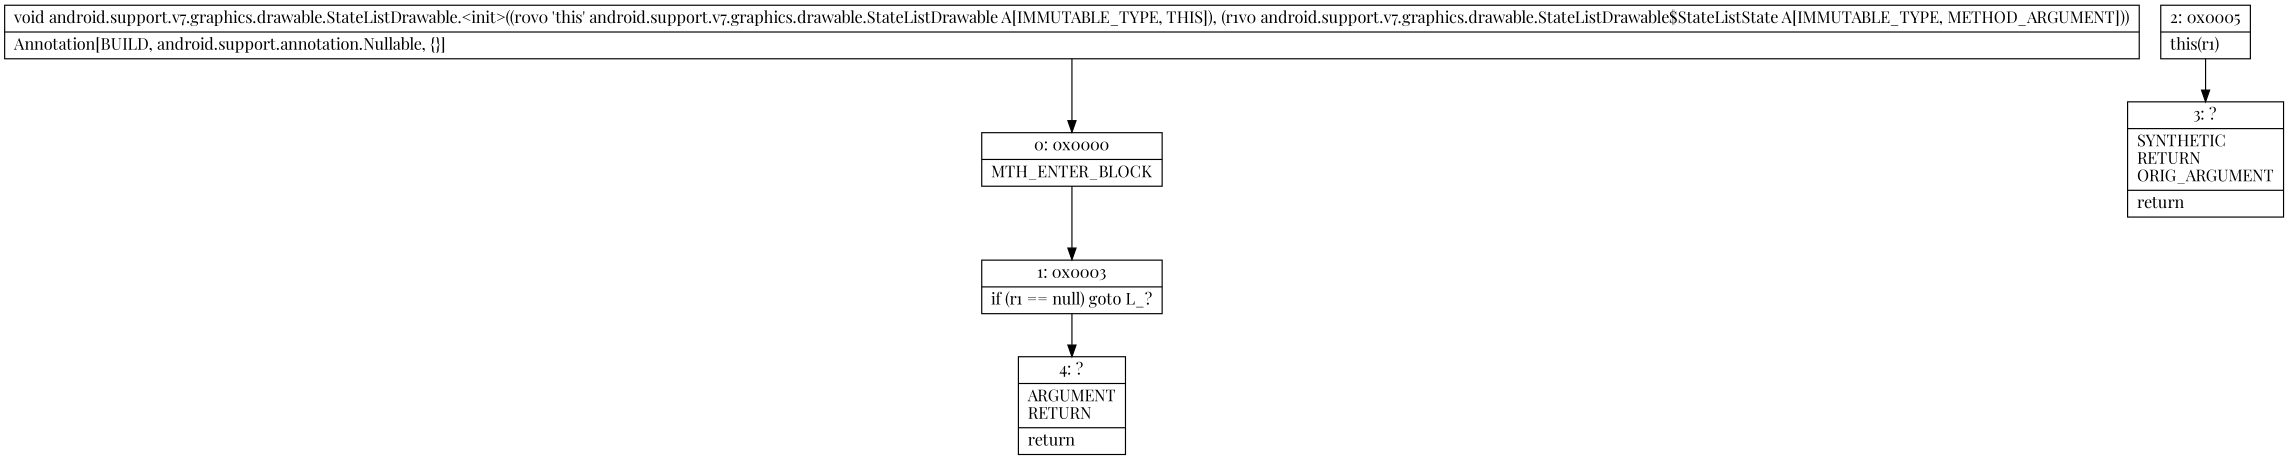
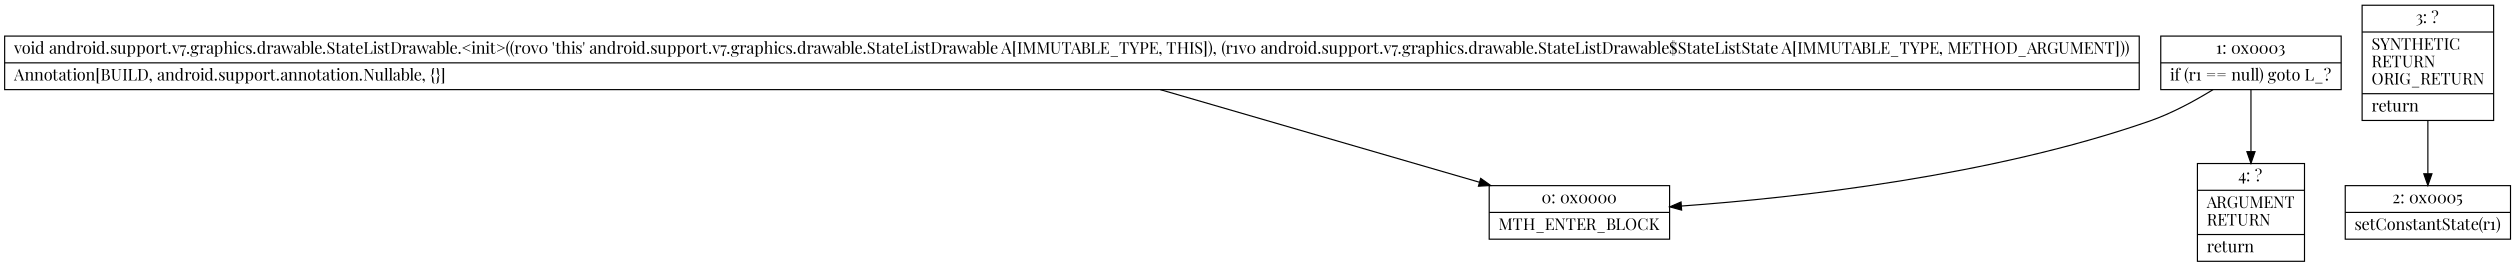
(2195, 45) -> (2428, 225)
(2206, 74) -> (2428, 147)
(2206, 176) -> (2428, 80)
(1072, 217) -> (1953, 172)
